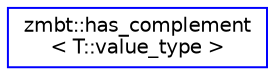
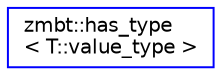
(137, 38) -> (111, 38)
